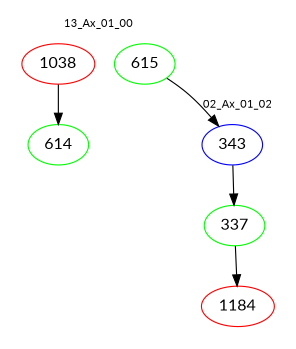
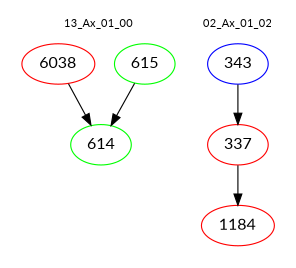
(58, 64) -> (58, 64)
(200, 105) -> (126, 100)
(235, 226) -> (238, 145)
